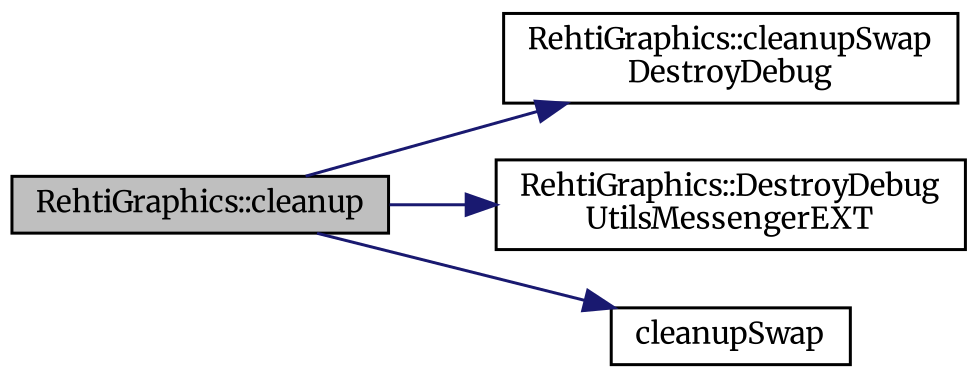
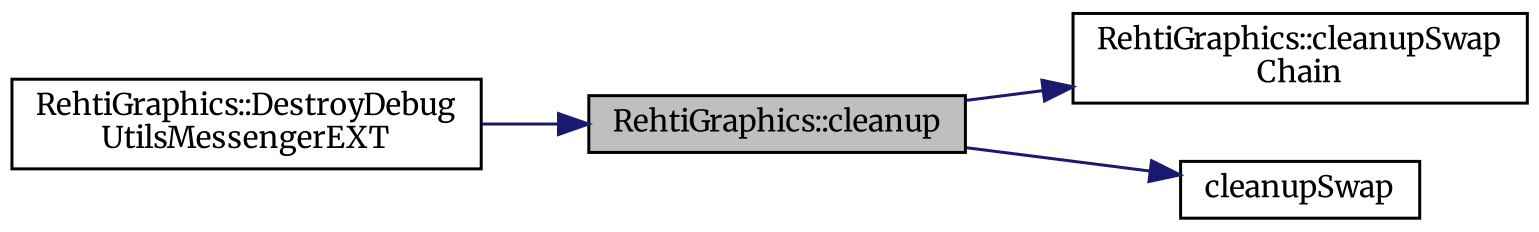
(731, 58) -> (1300, 58)
(428, 205) -> (520, 124)
